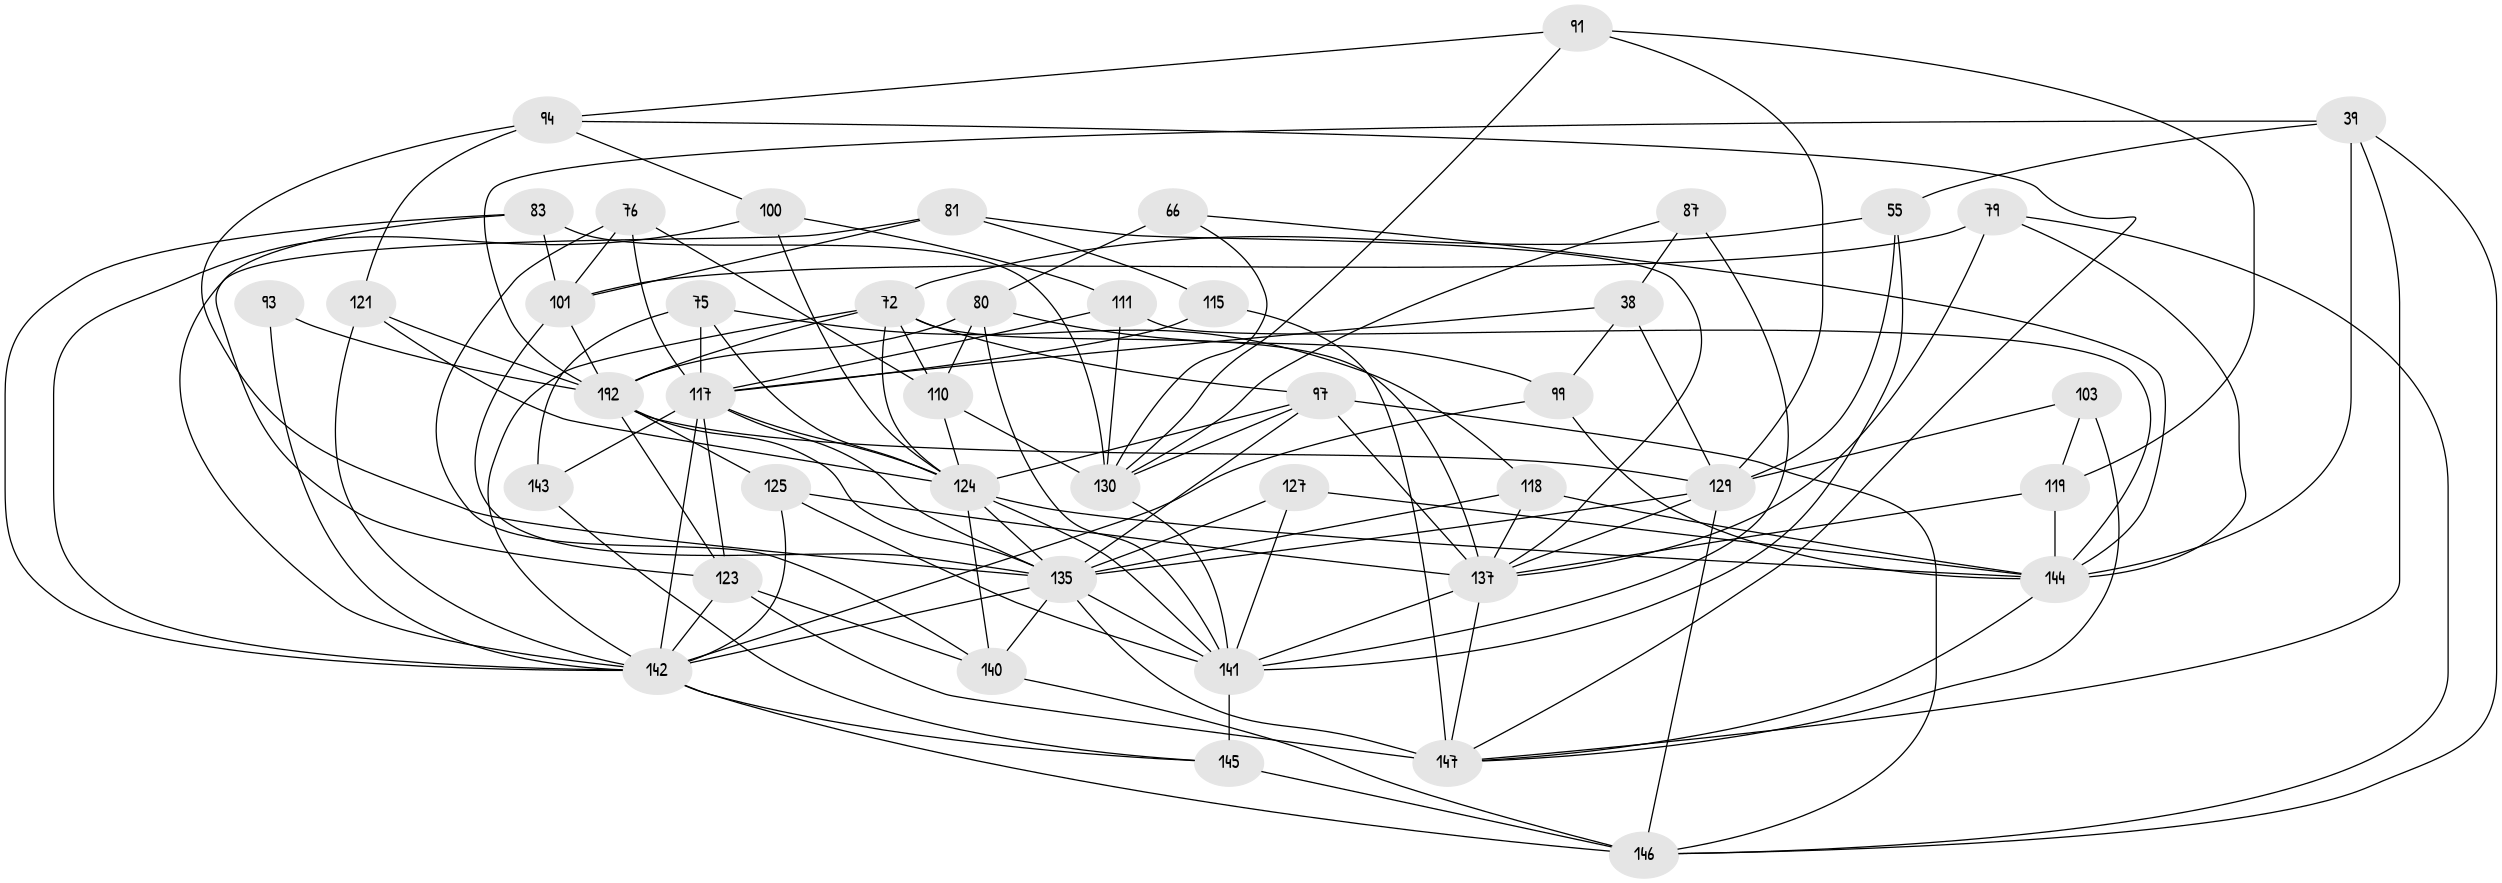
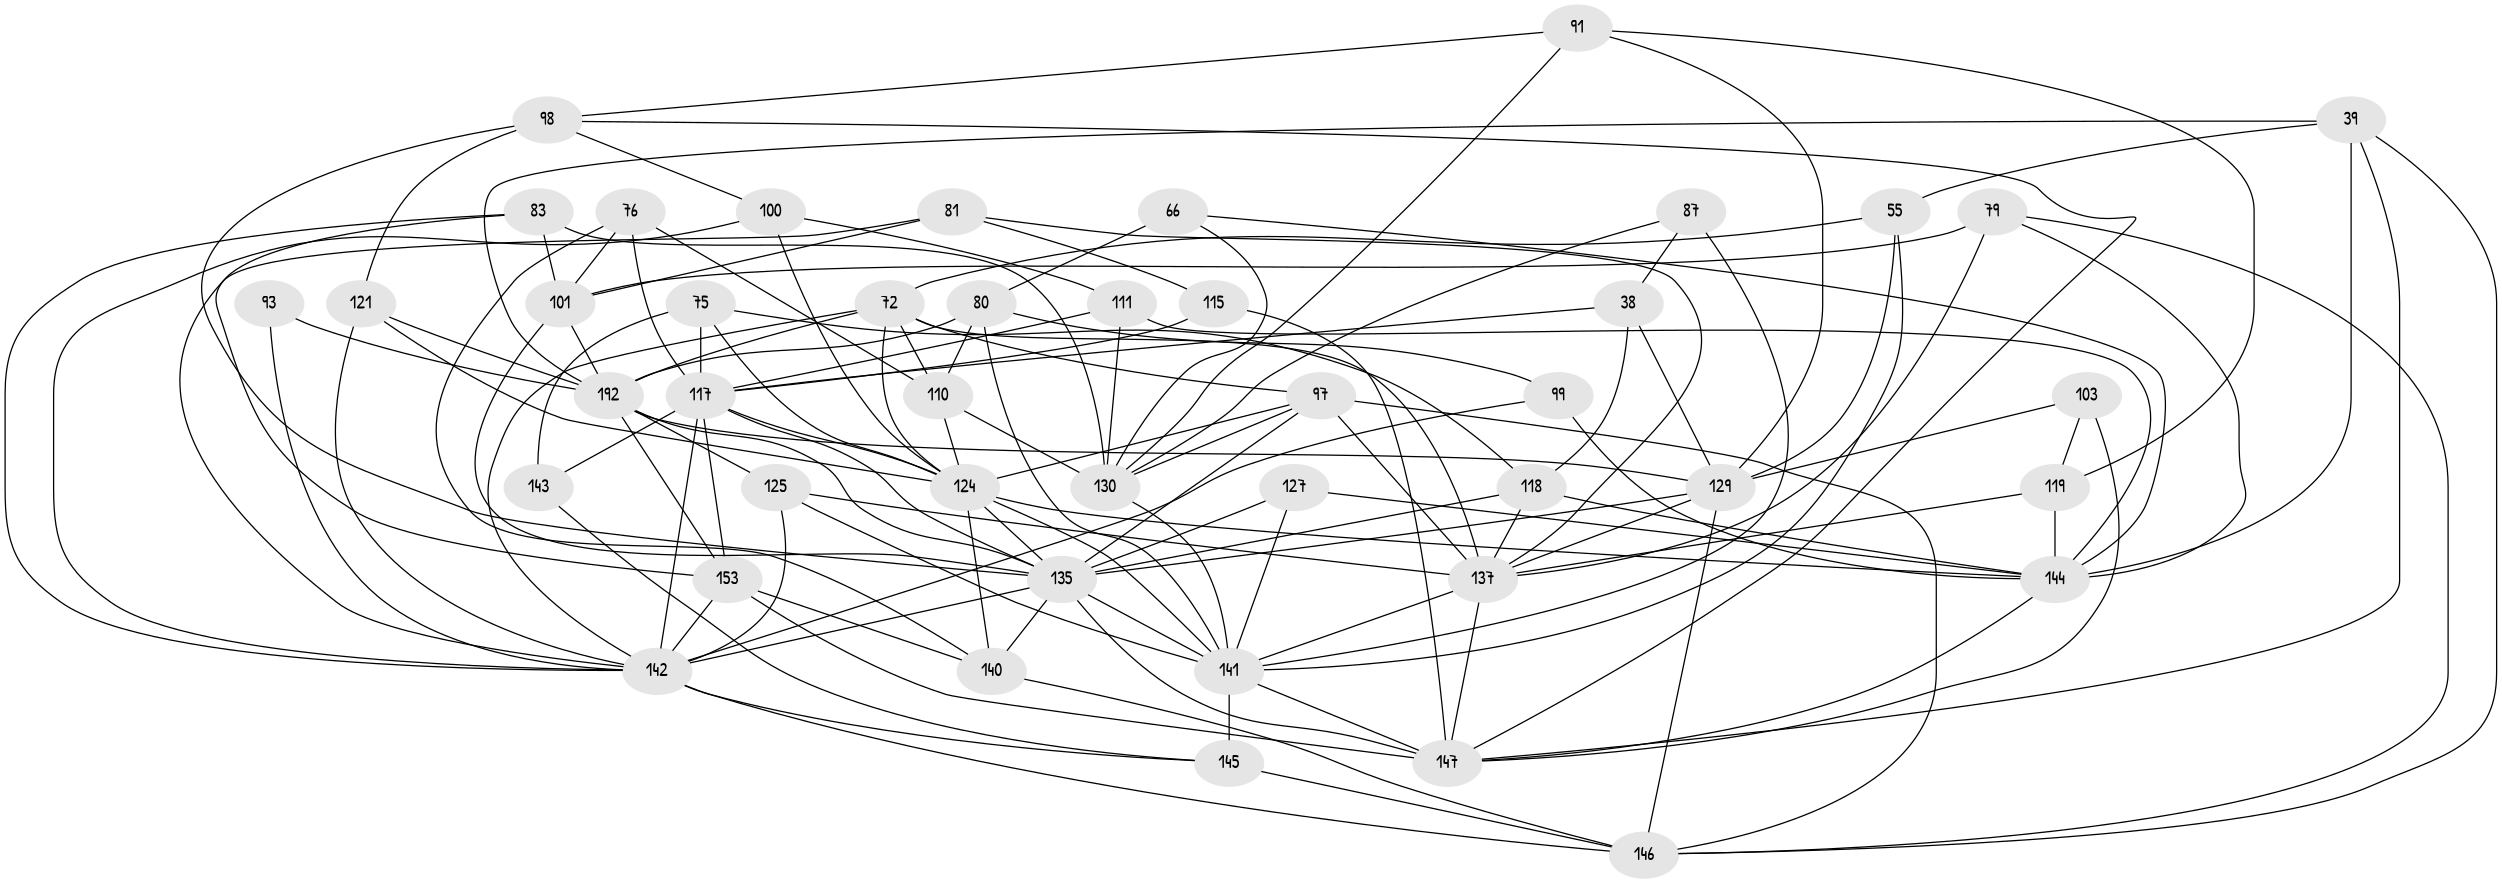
(548, 120) -> (548, 120)
(1594, 350) -> (1610, 408)
(728, 579) -> (728, 579)
none -> (1338, 717)
